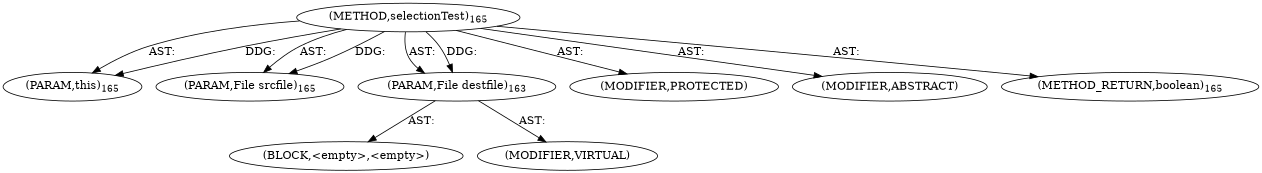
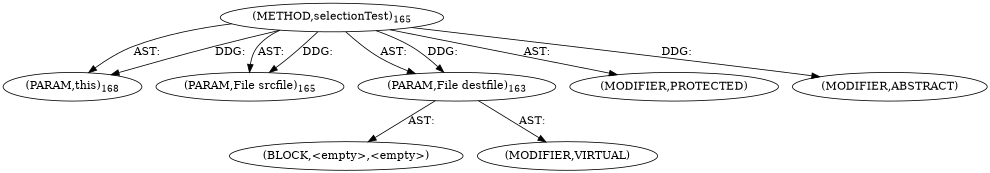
(693, 52) -> (679, 52)
(110, 86) -> (110, 86)
(1130, 87) -> none
